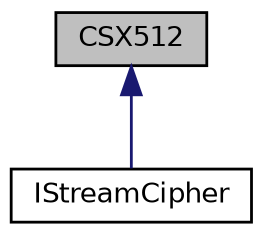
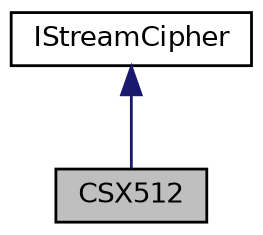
(131, 132) -> (131, 132)
